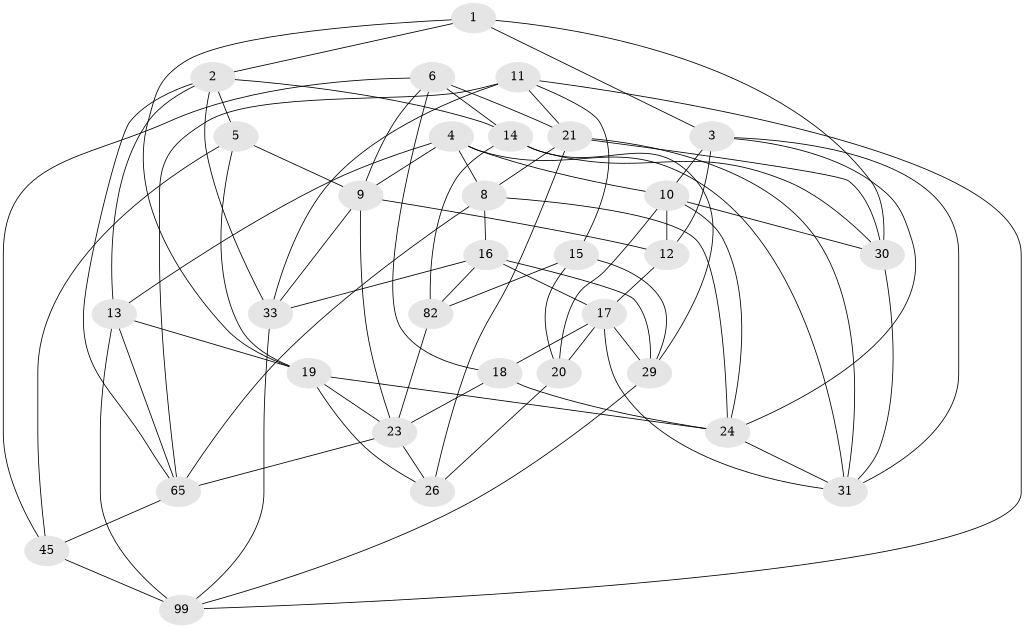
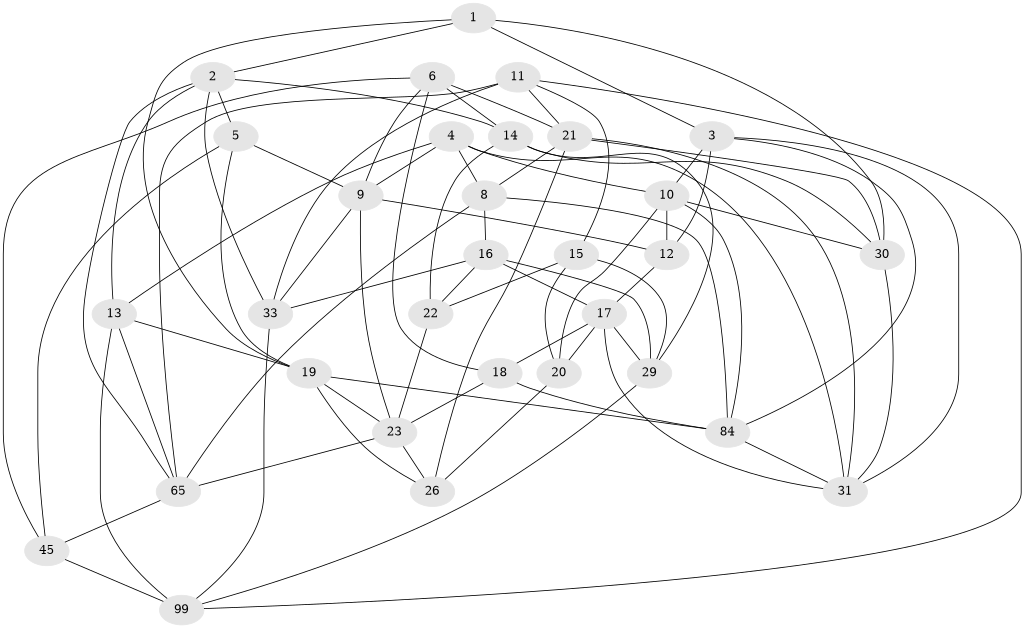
(431, 314) -> (431, 314)
(728, 432) -> (728, 432)
